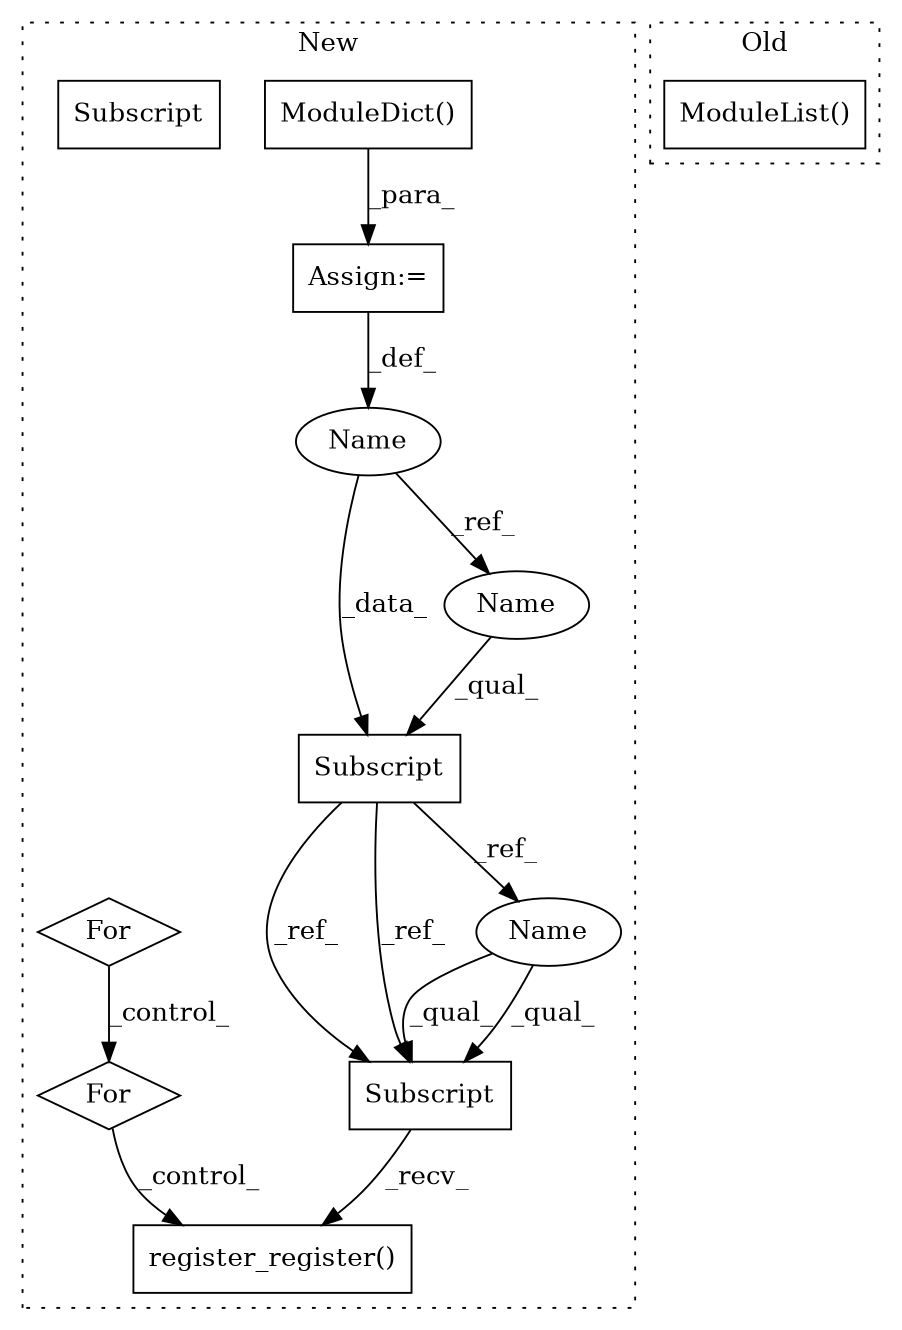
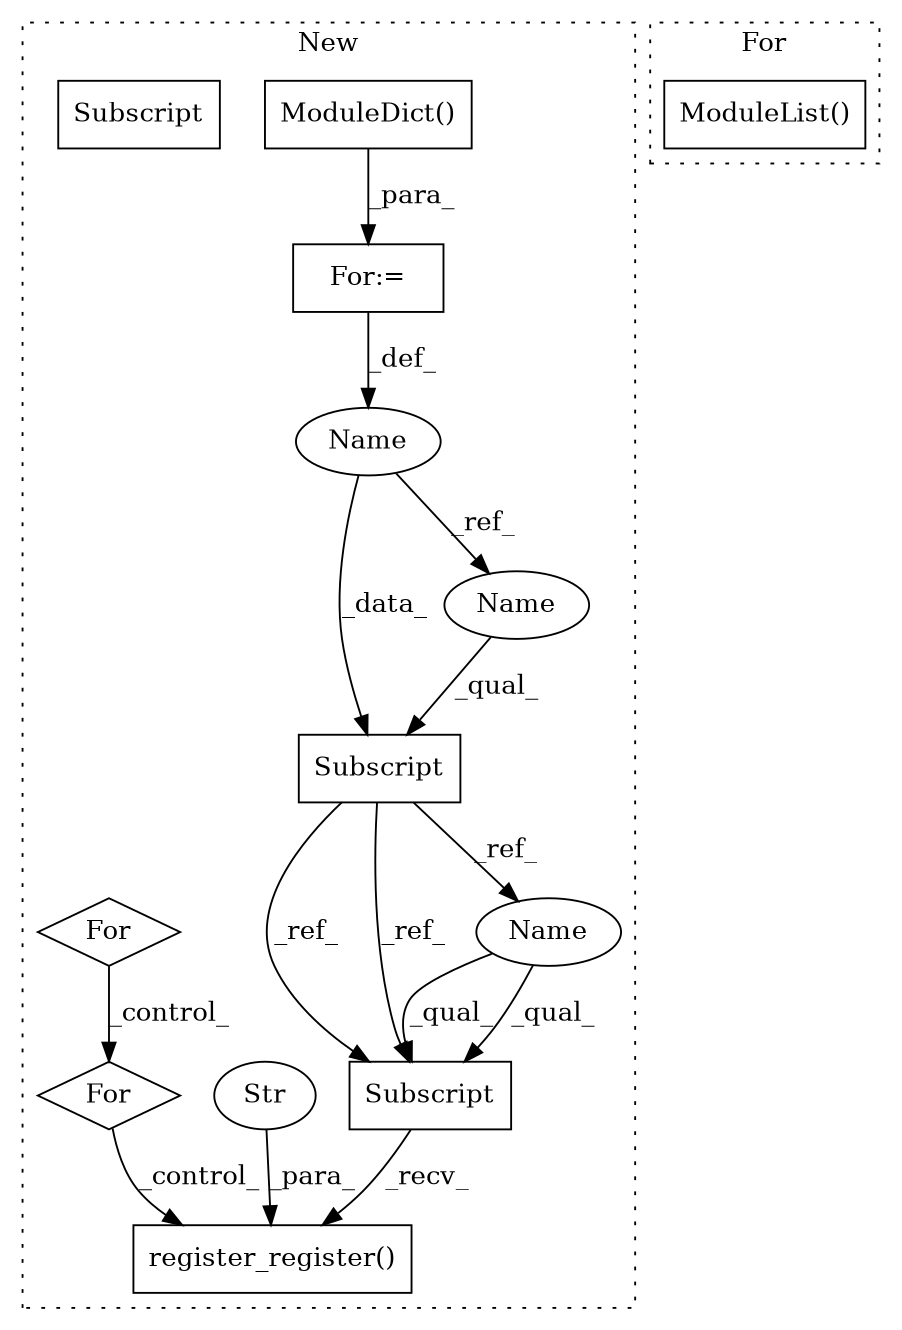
(765, 44) -> (765, 44)
(368, 278) -> (368, 278)
none -> (265, 1096)
